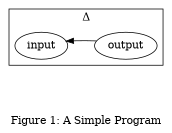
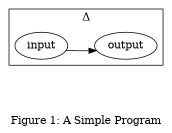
(85, 41) -> (77, 51)
